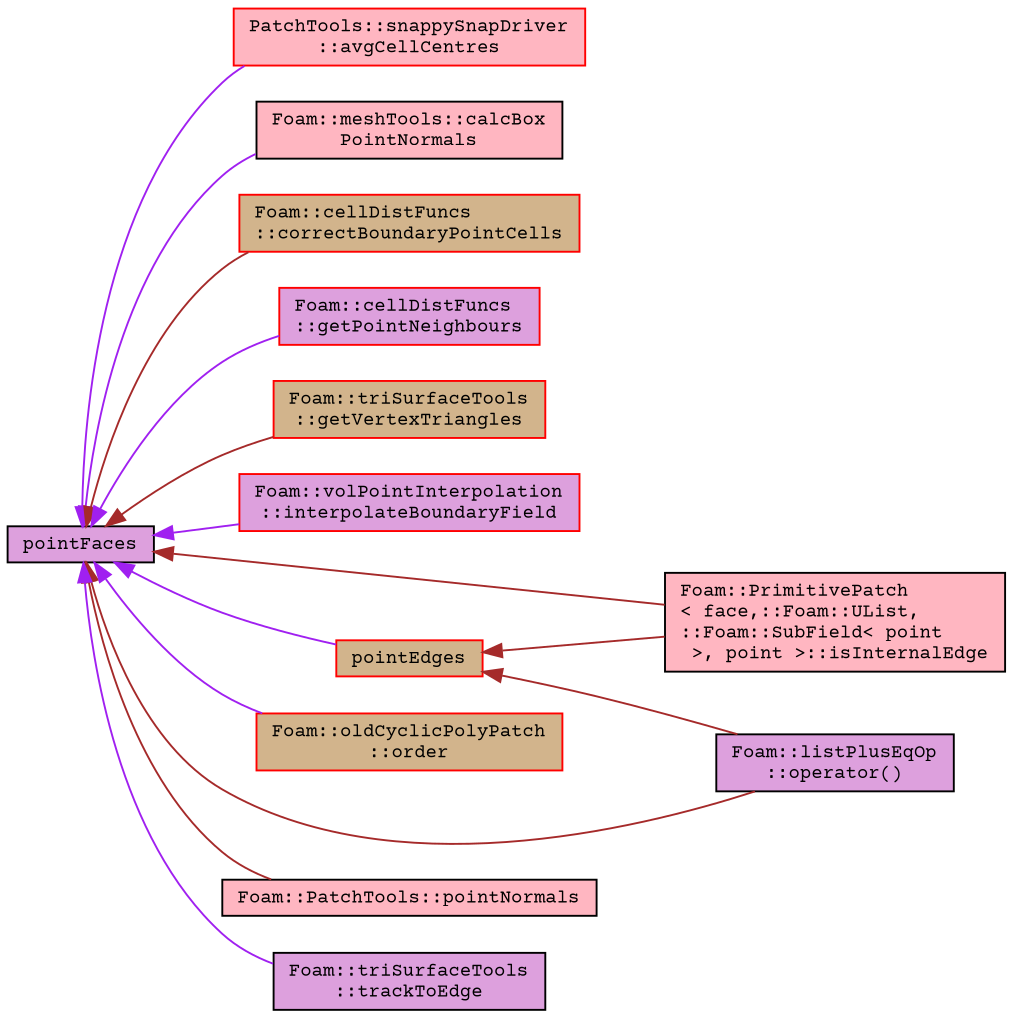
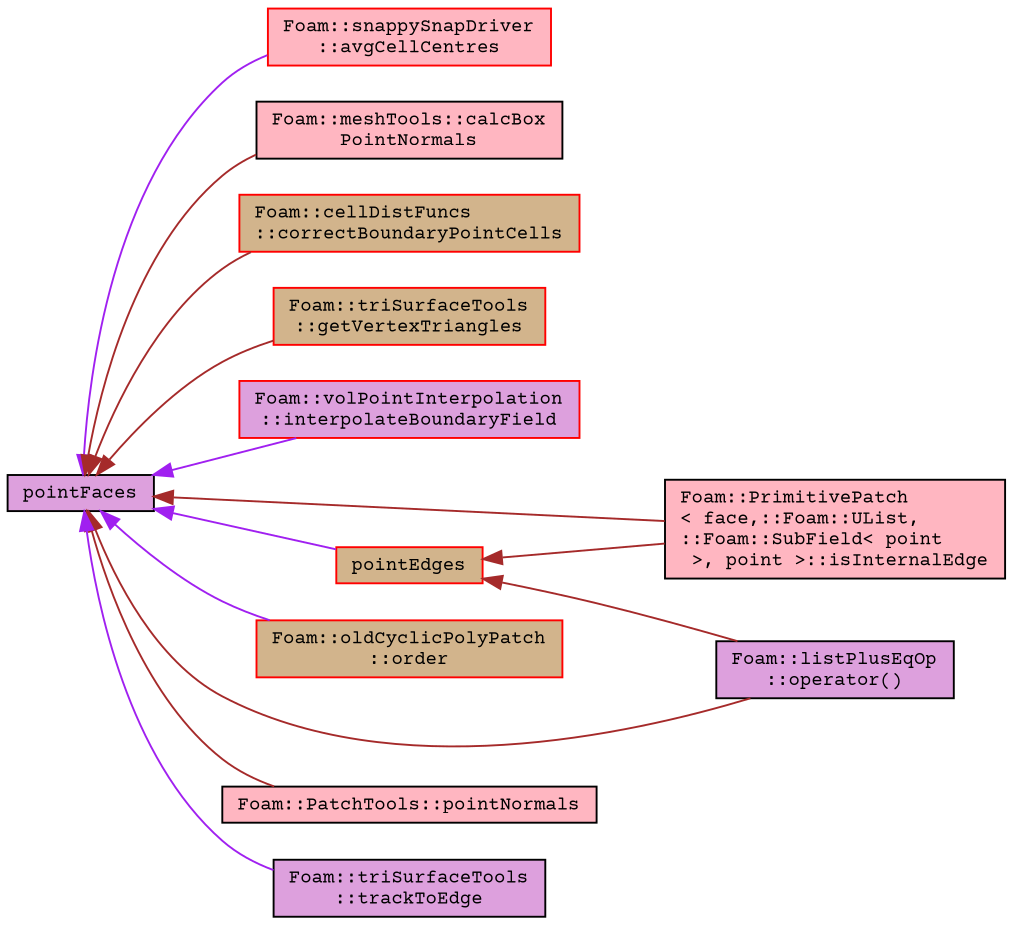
(409, 37) -> (409, 37)
(133, 310) -> (141, 286)
(409, 316) -> none
